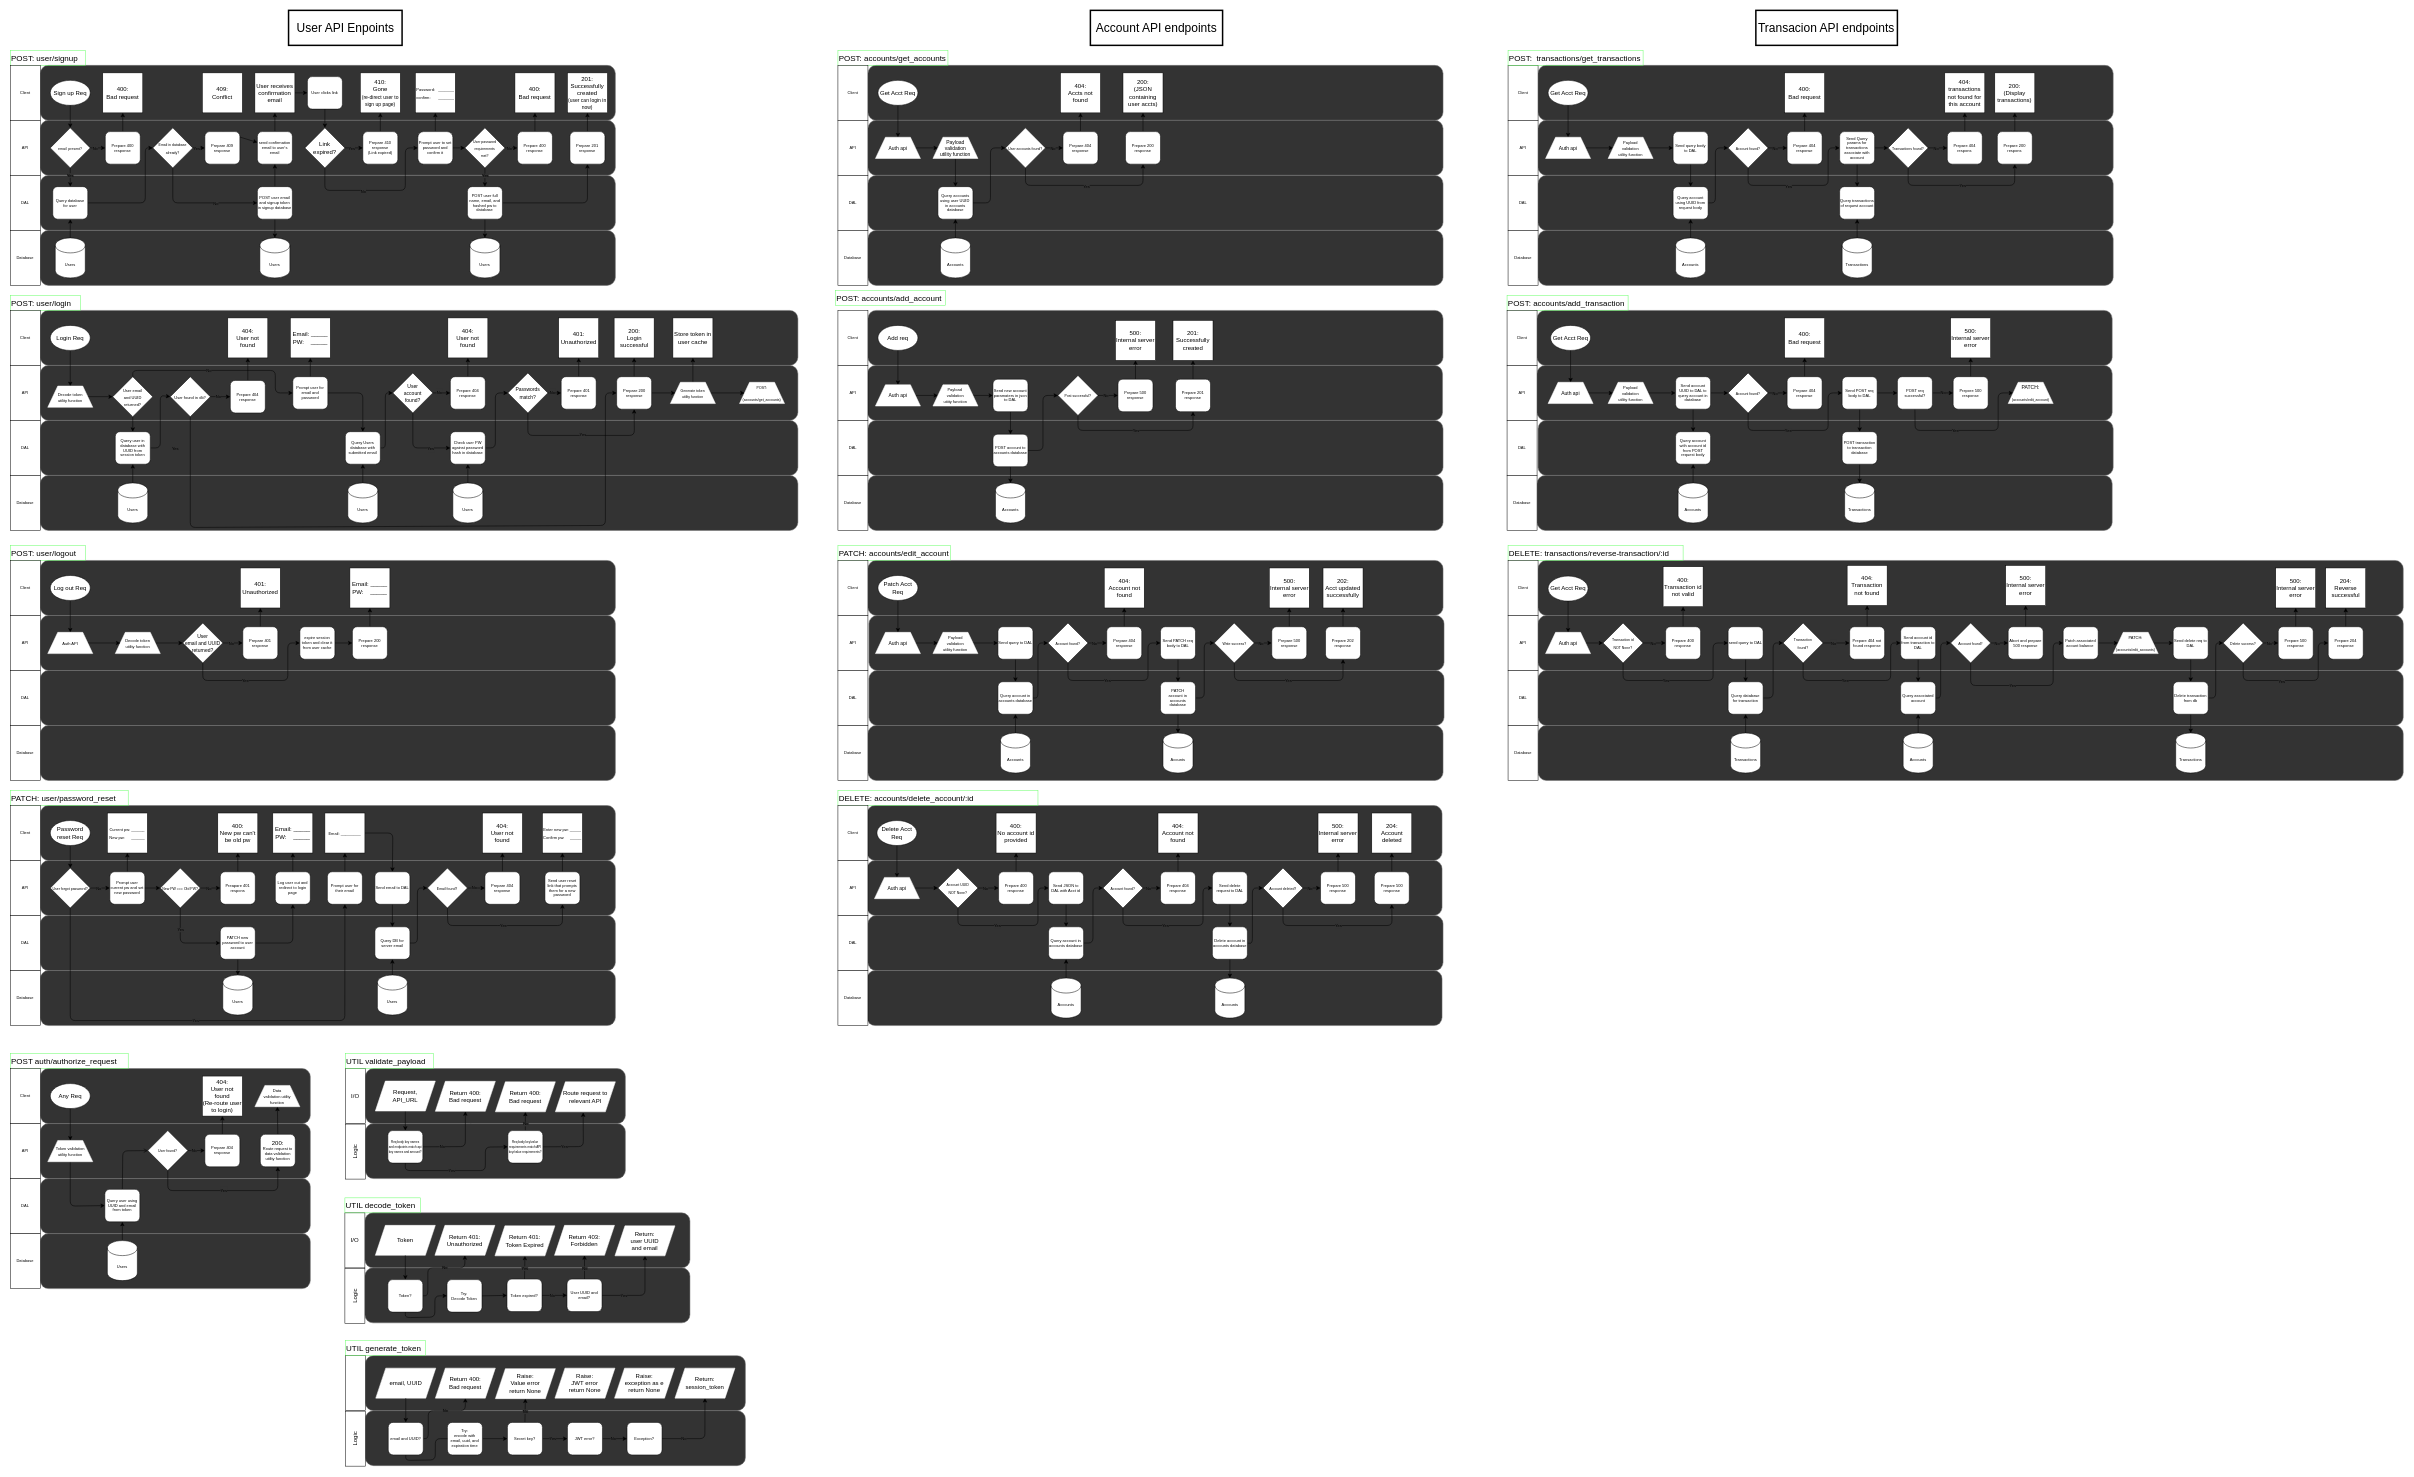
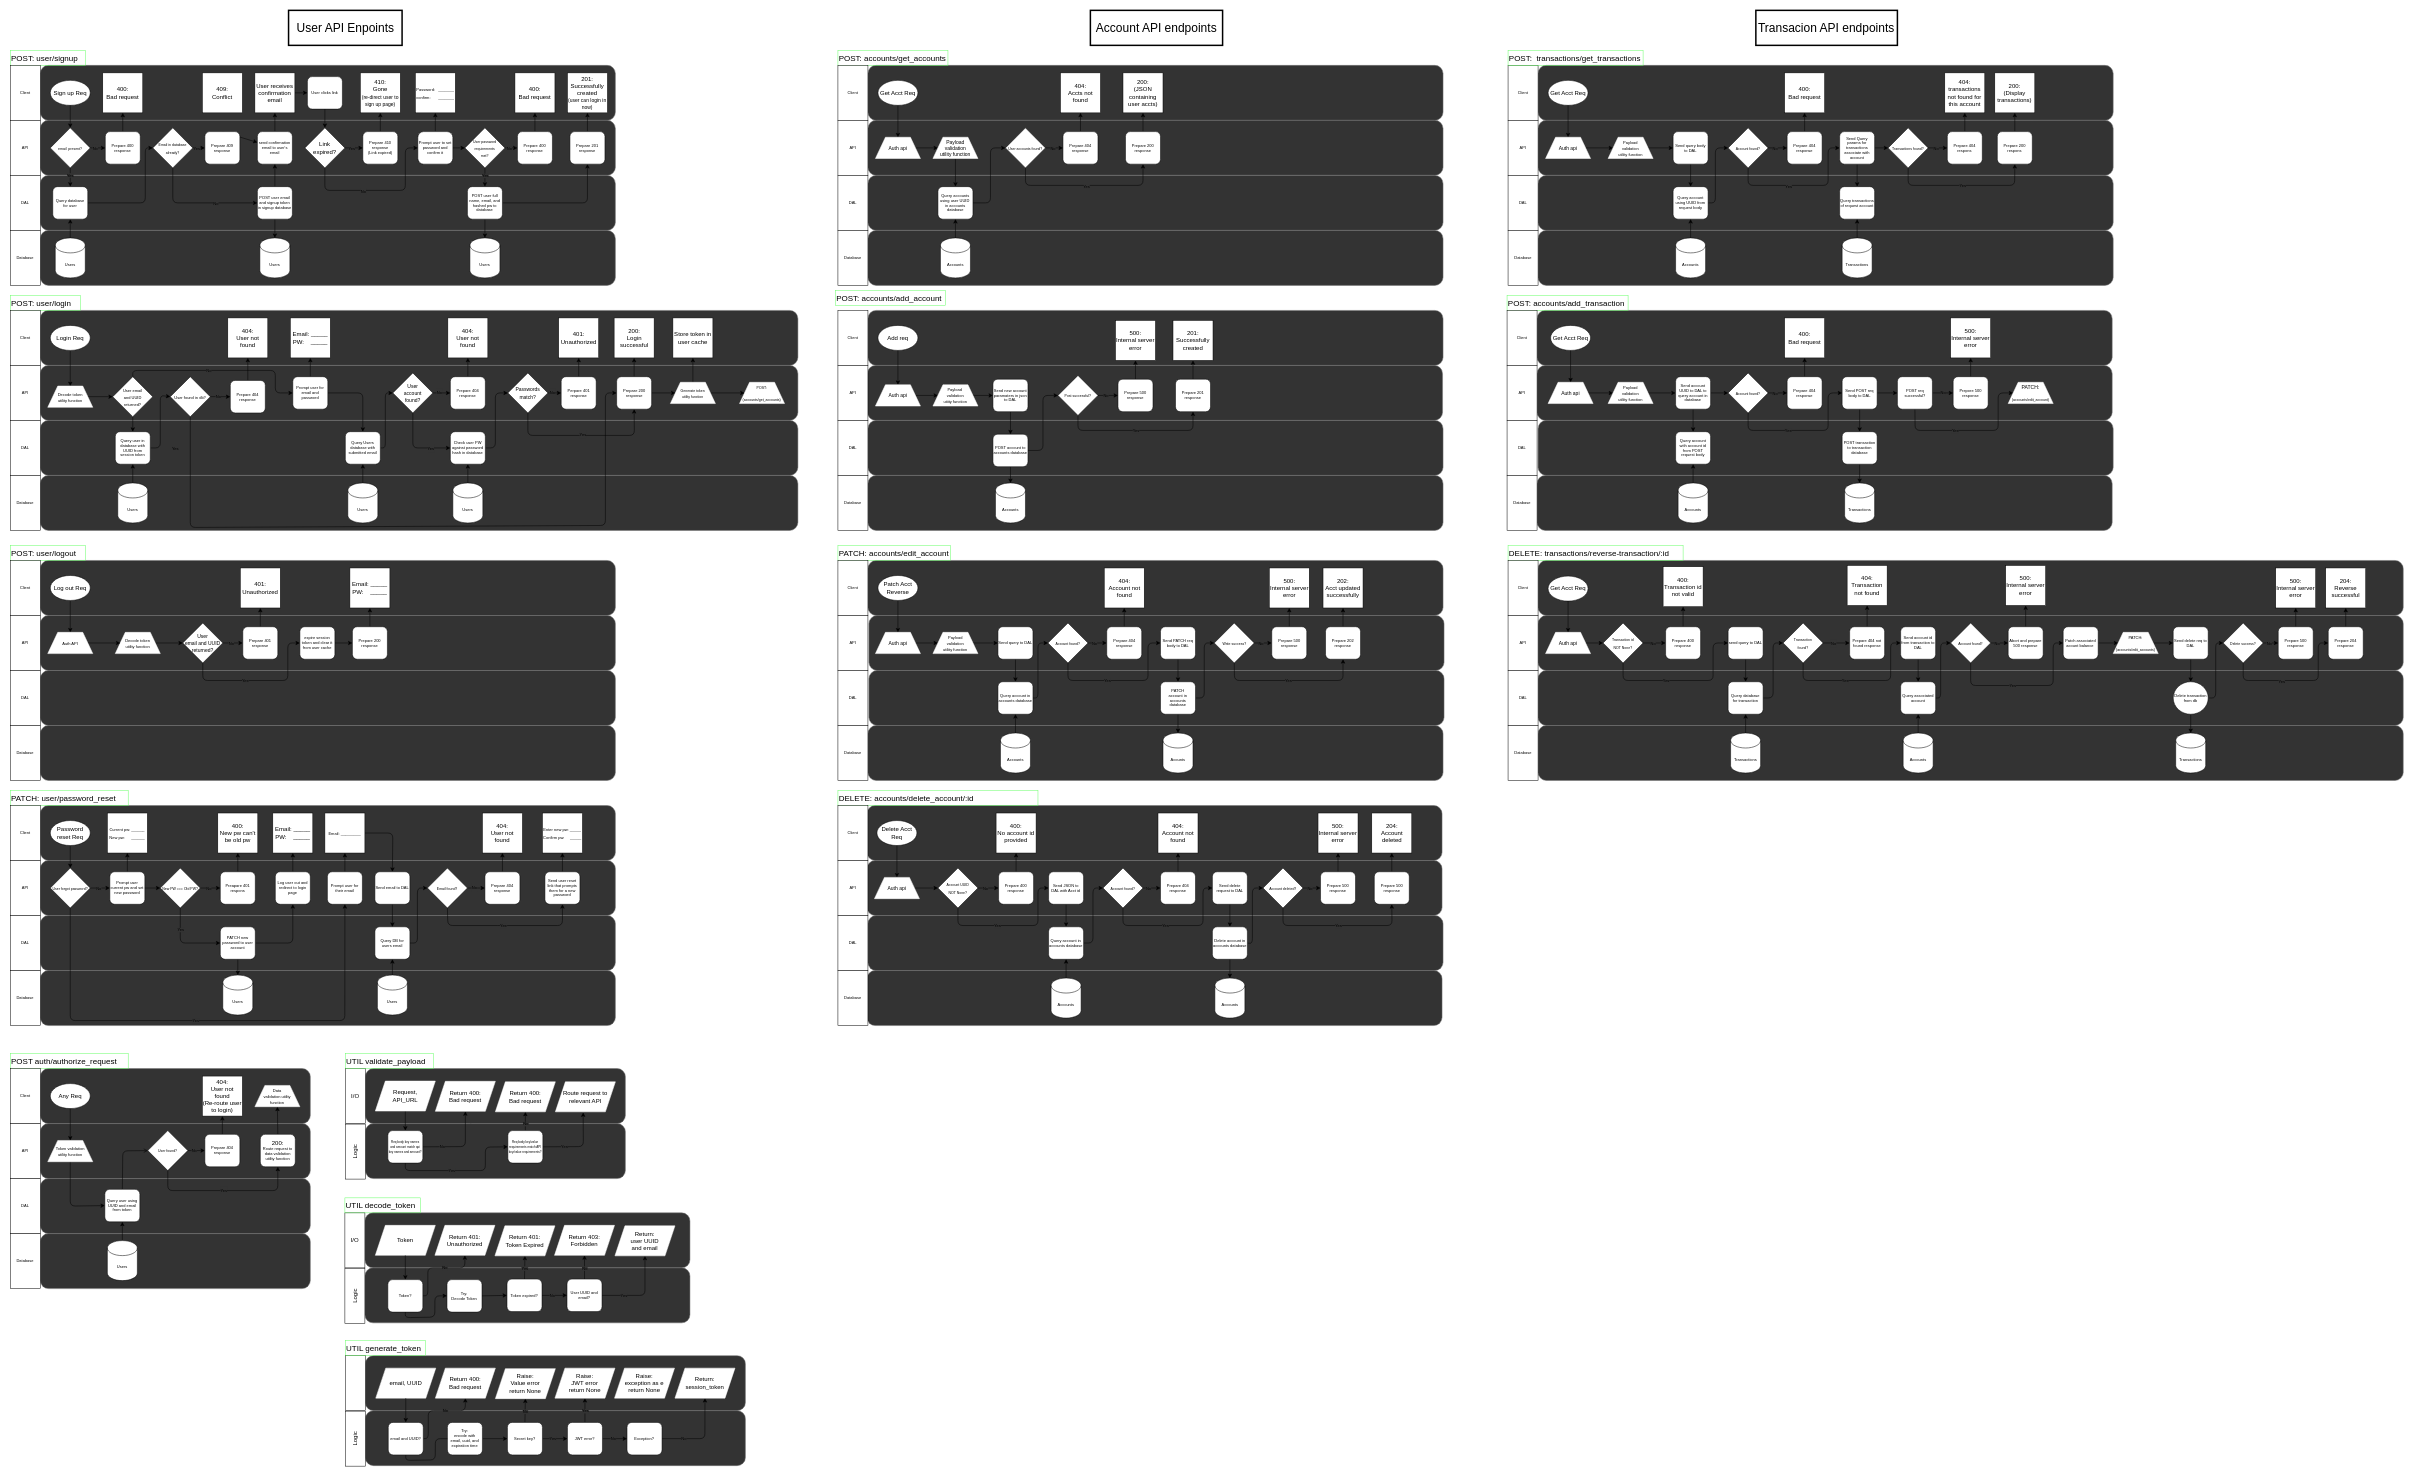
(898, 588) -> (898, 588)
(2190, 698) -> (2190, 698)
(392, 943) -> (392, 943)
(405, 1147) -> (405, 1147)
none -> (585, 1408)
